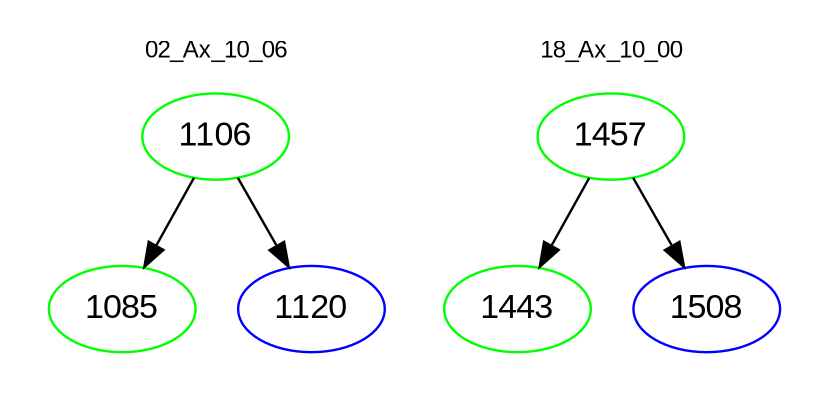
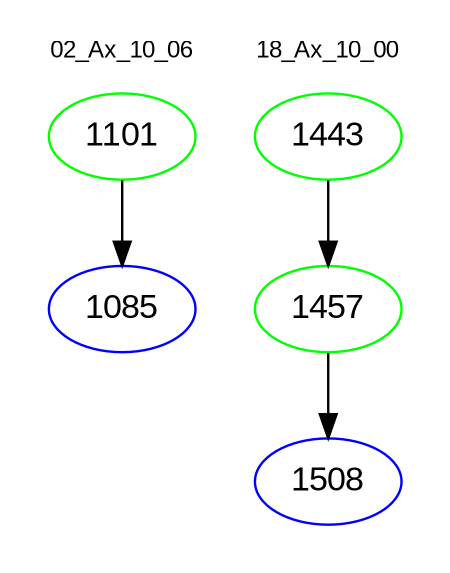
(216, 137) -> (122, 137)
(570, 212) -> (328, 211)
(122, 309) -> (122, 309)
(311, 309) -> none
